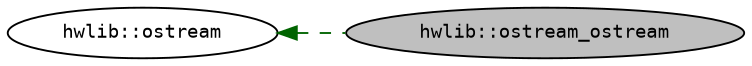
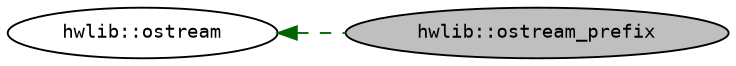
(545, 33) -> (537, 33)
